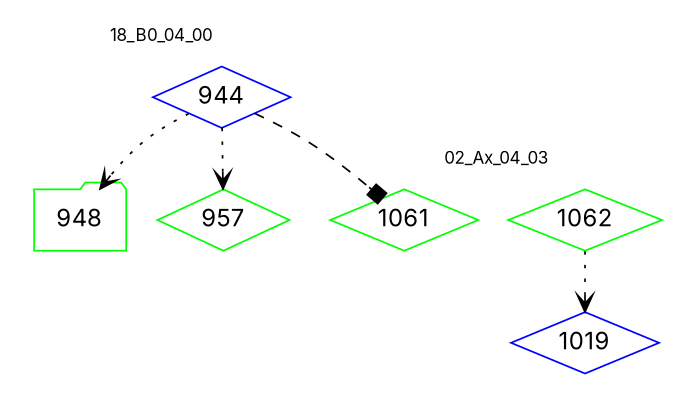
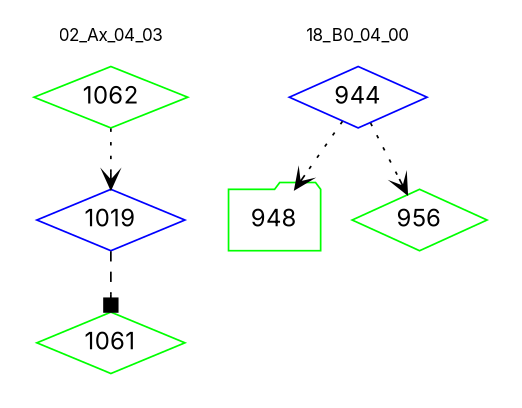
(329, 156) -> (111, 273)
(223, 220) -> (420, 220)
